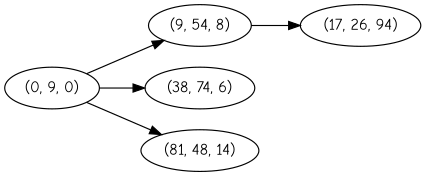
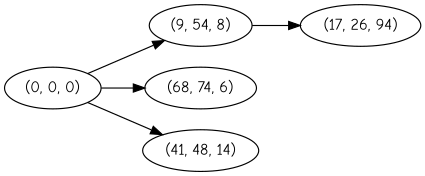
(52, 88) -> (53, 88)
(200, 88) -> (201, 88)
(200, 151) -> (201, 151)
